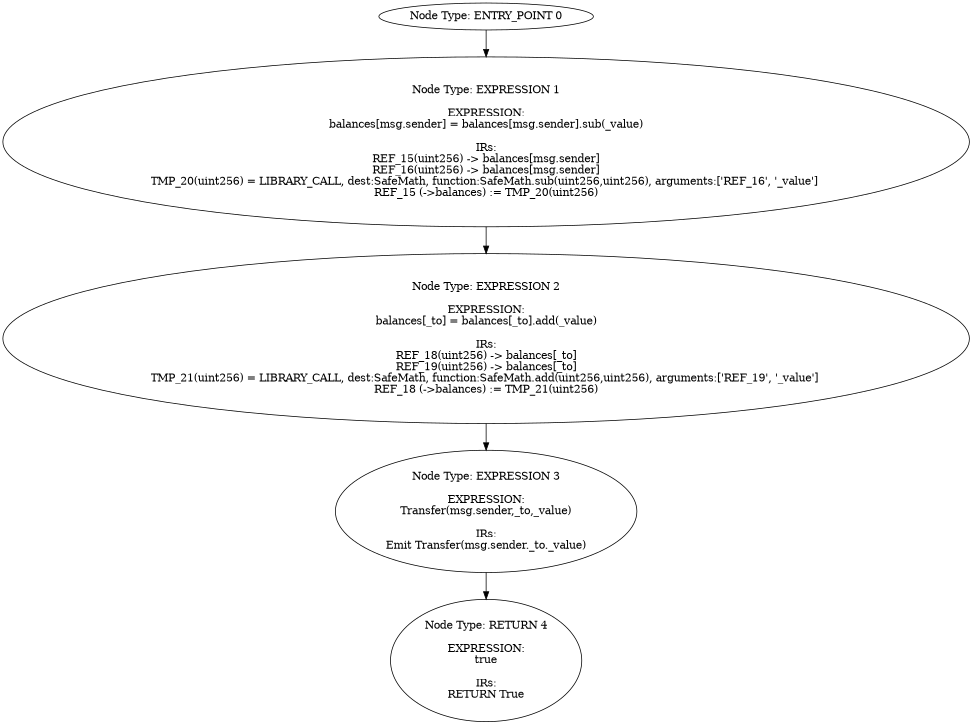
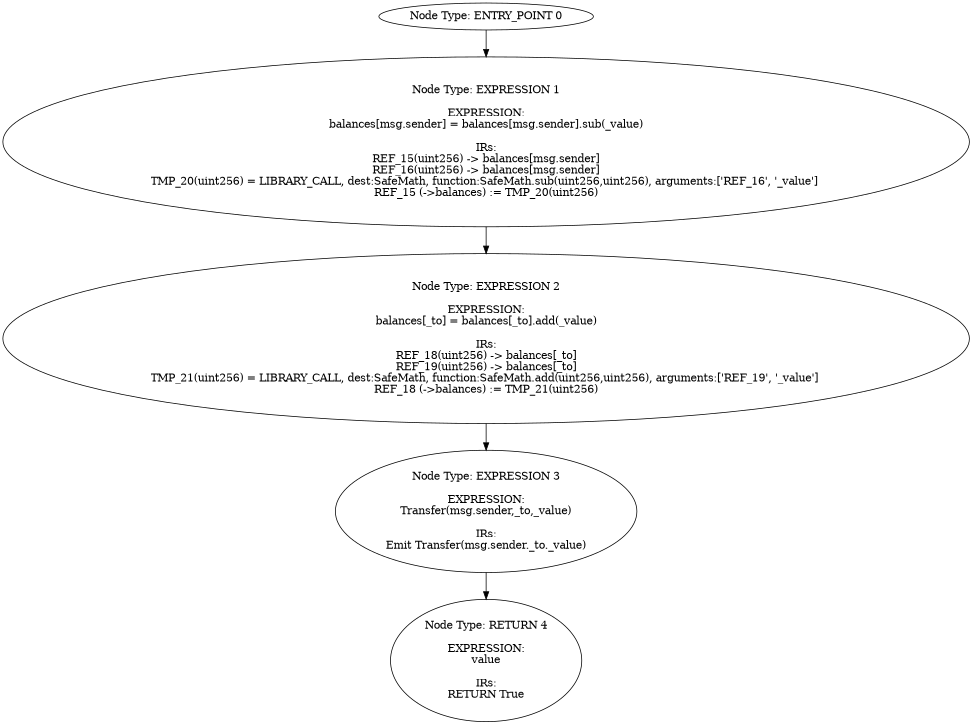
(486, 661) -> (486, 661)
